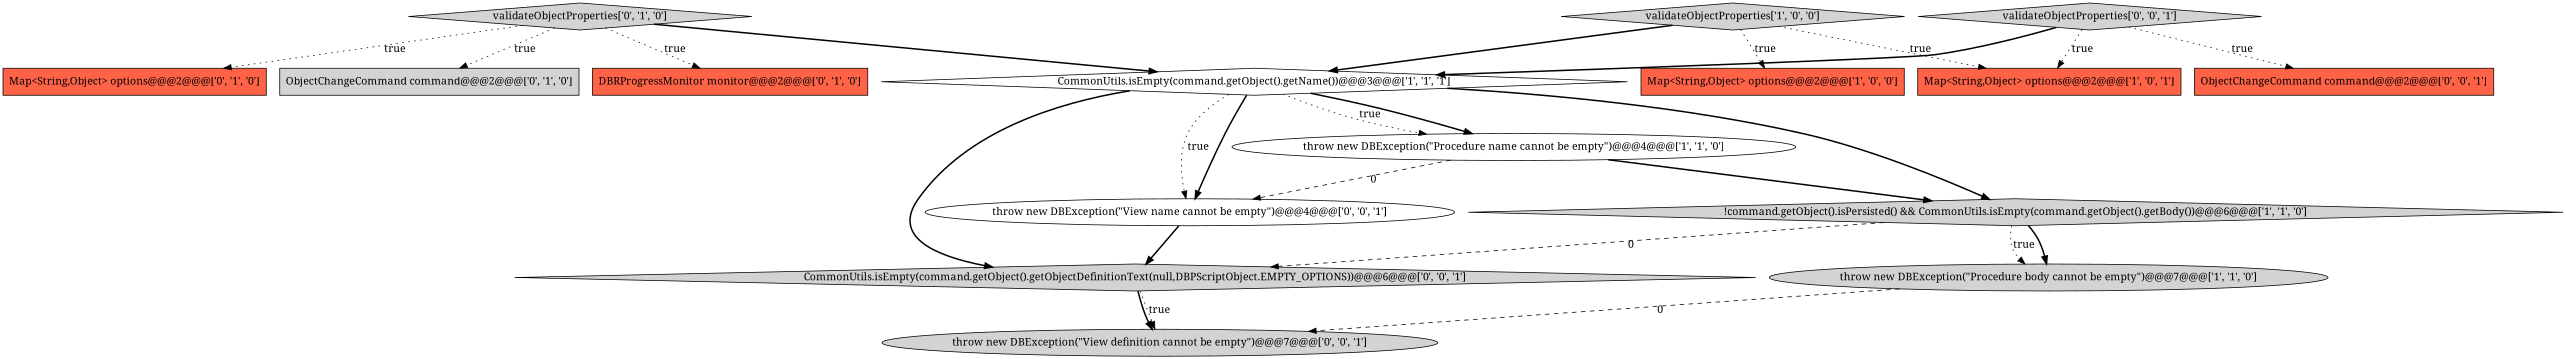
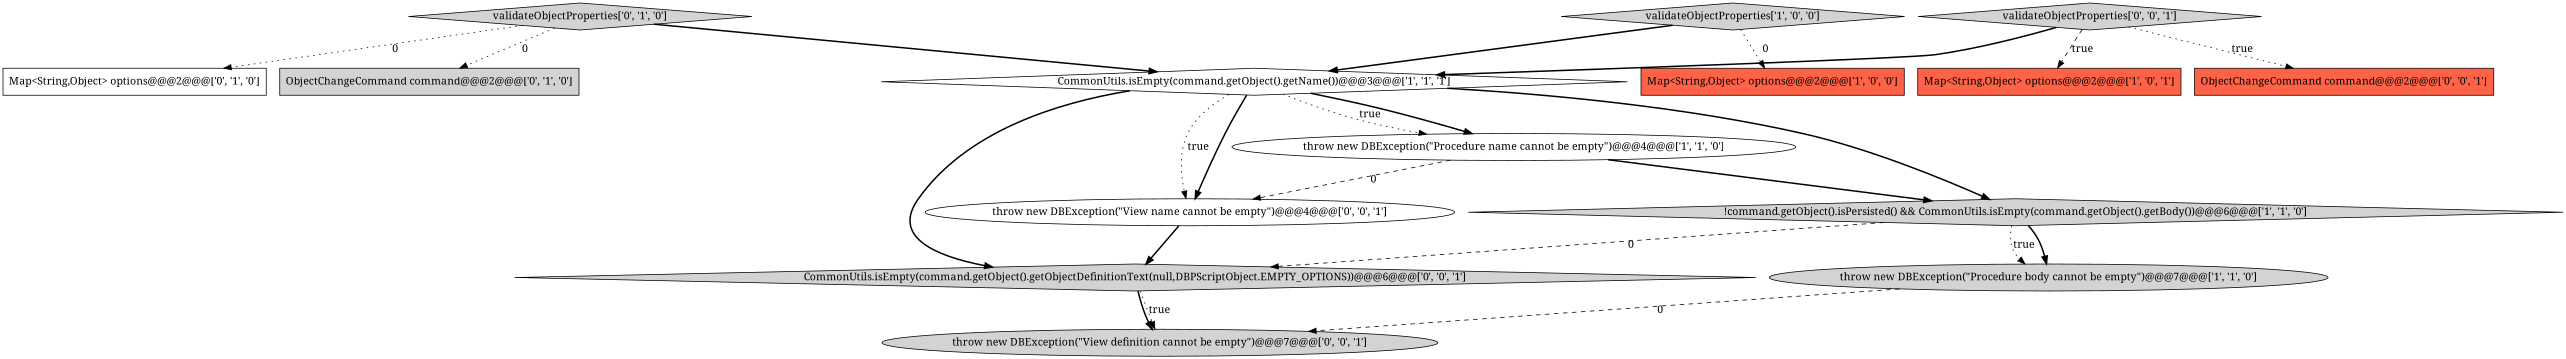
(2072, 46) -> (2072, 46)
(1878, 47) -> none
(395, 49) -> (395, 49)
(525, 49) -> (525, 49)
(1766, 49) -> (1766, 49)
(135, 82) -> (135, 82)
(730, 82) -> none
